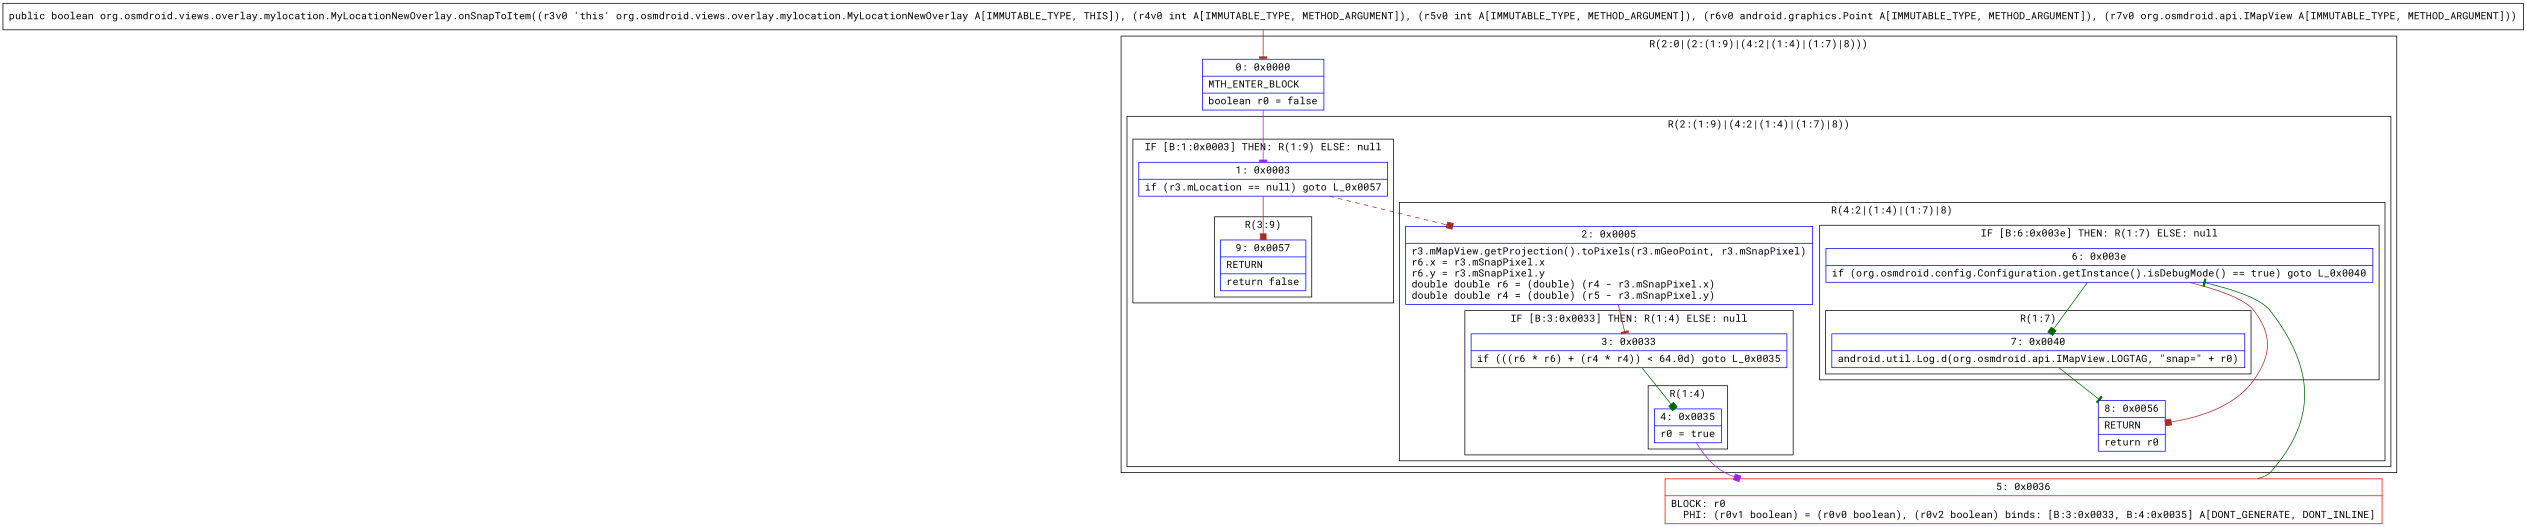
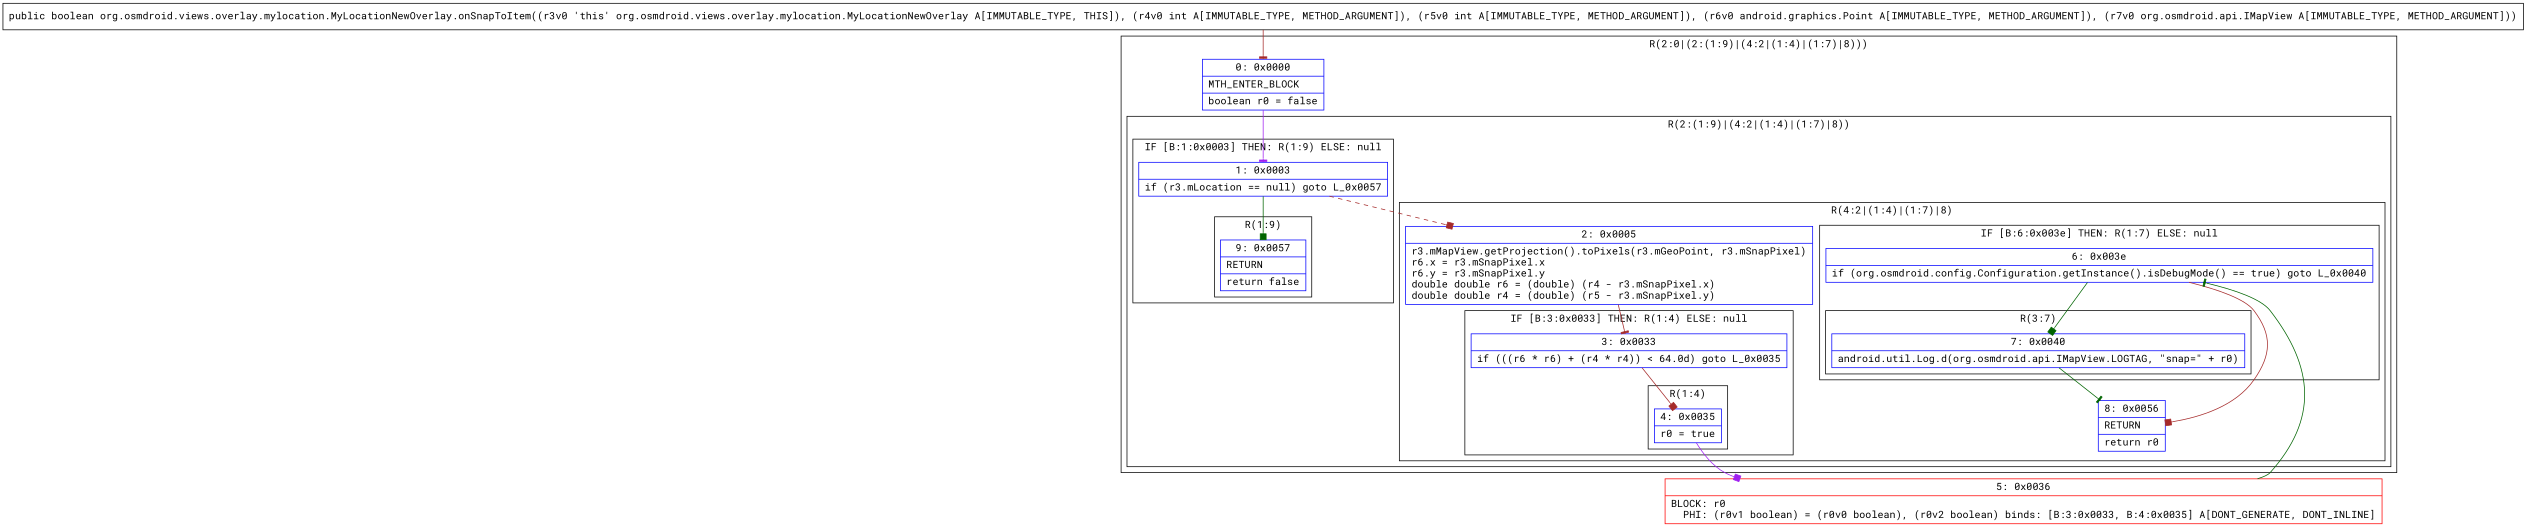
(1263, 212) -> (1263, 212)
(1263, 225) -> (1263, 225)
(2038, 319) -> (2038, 319)
(1653, 381) -> (1653, 381)
